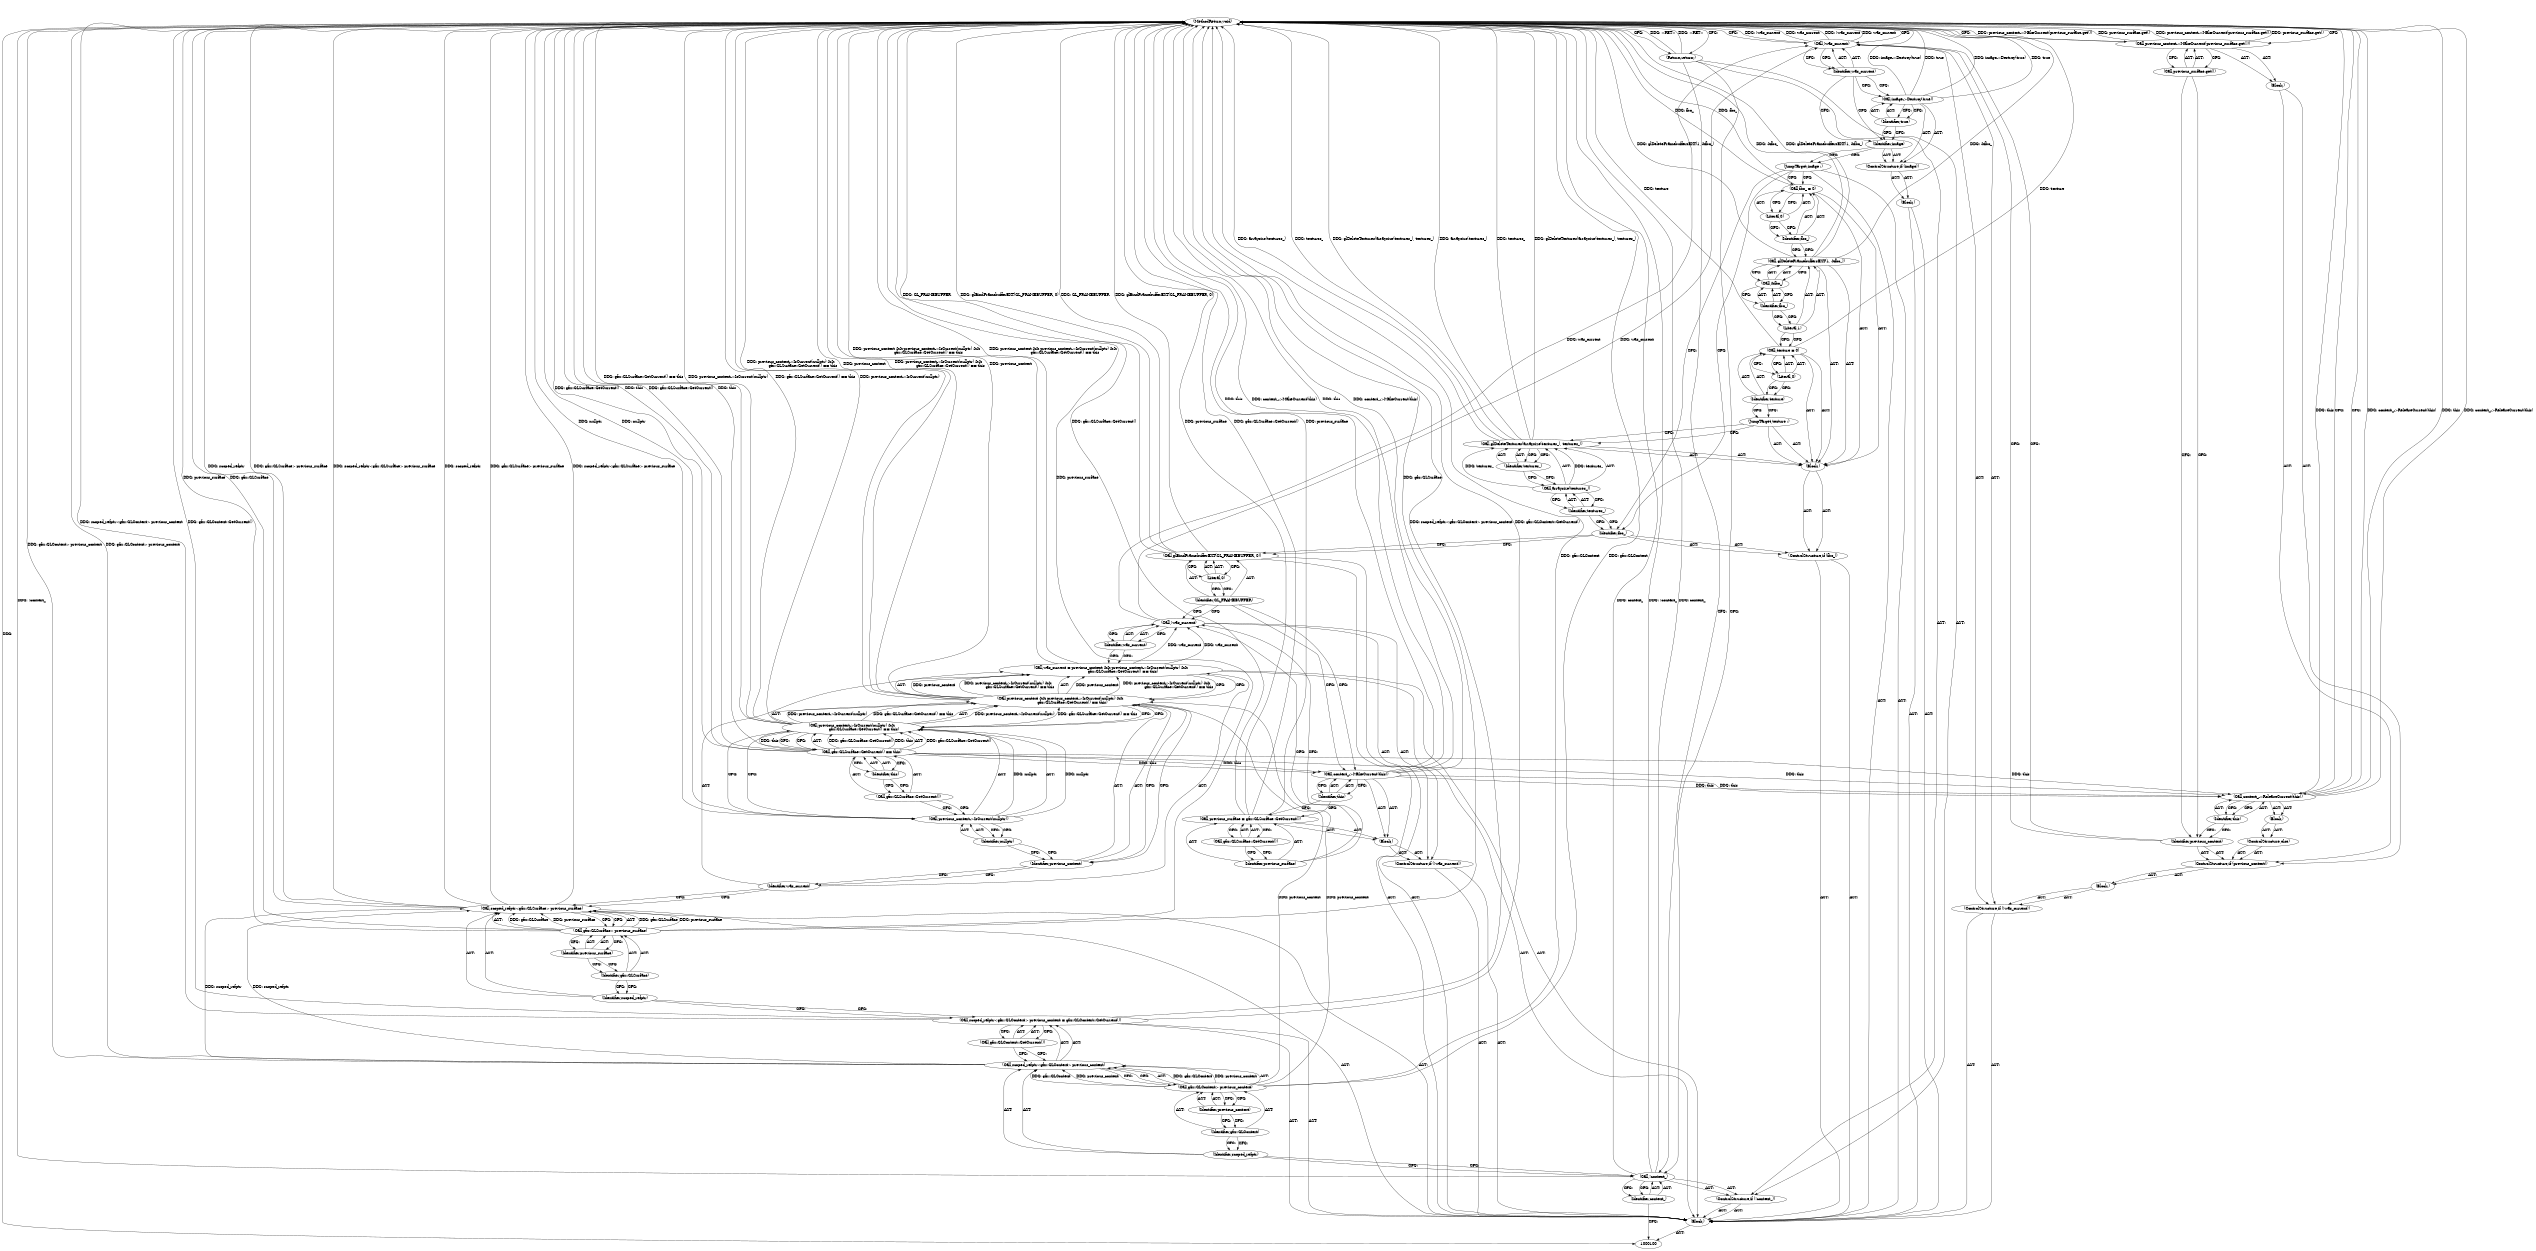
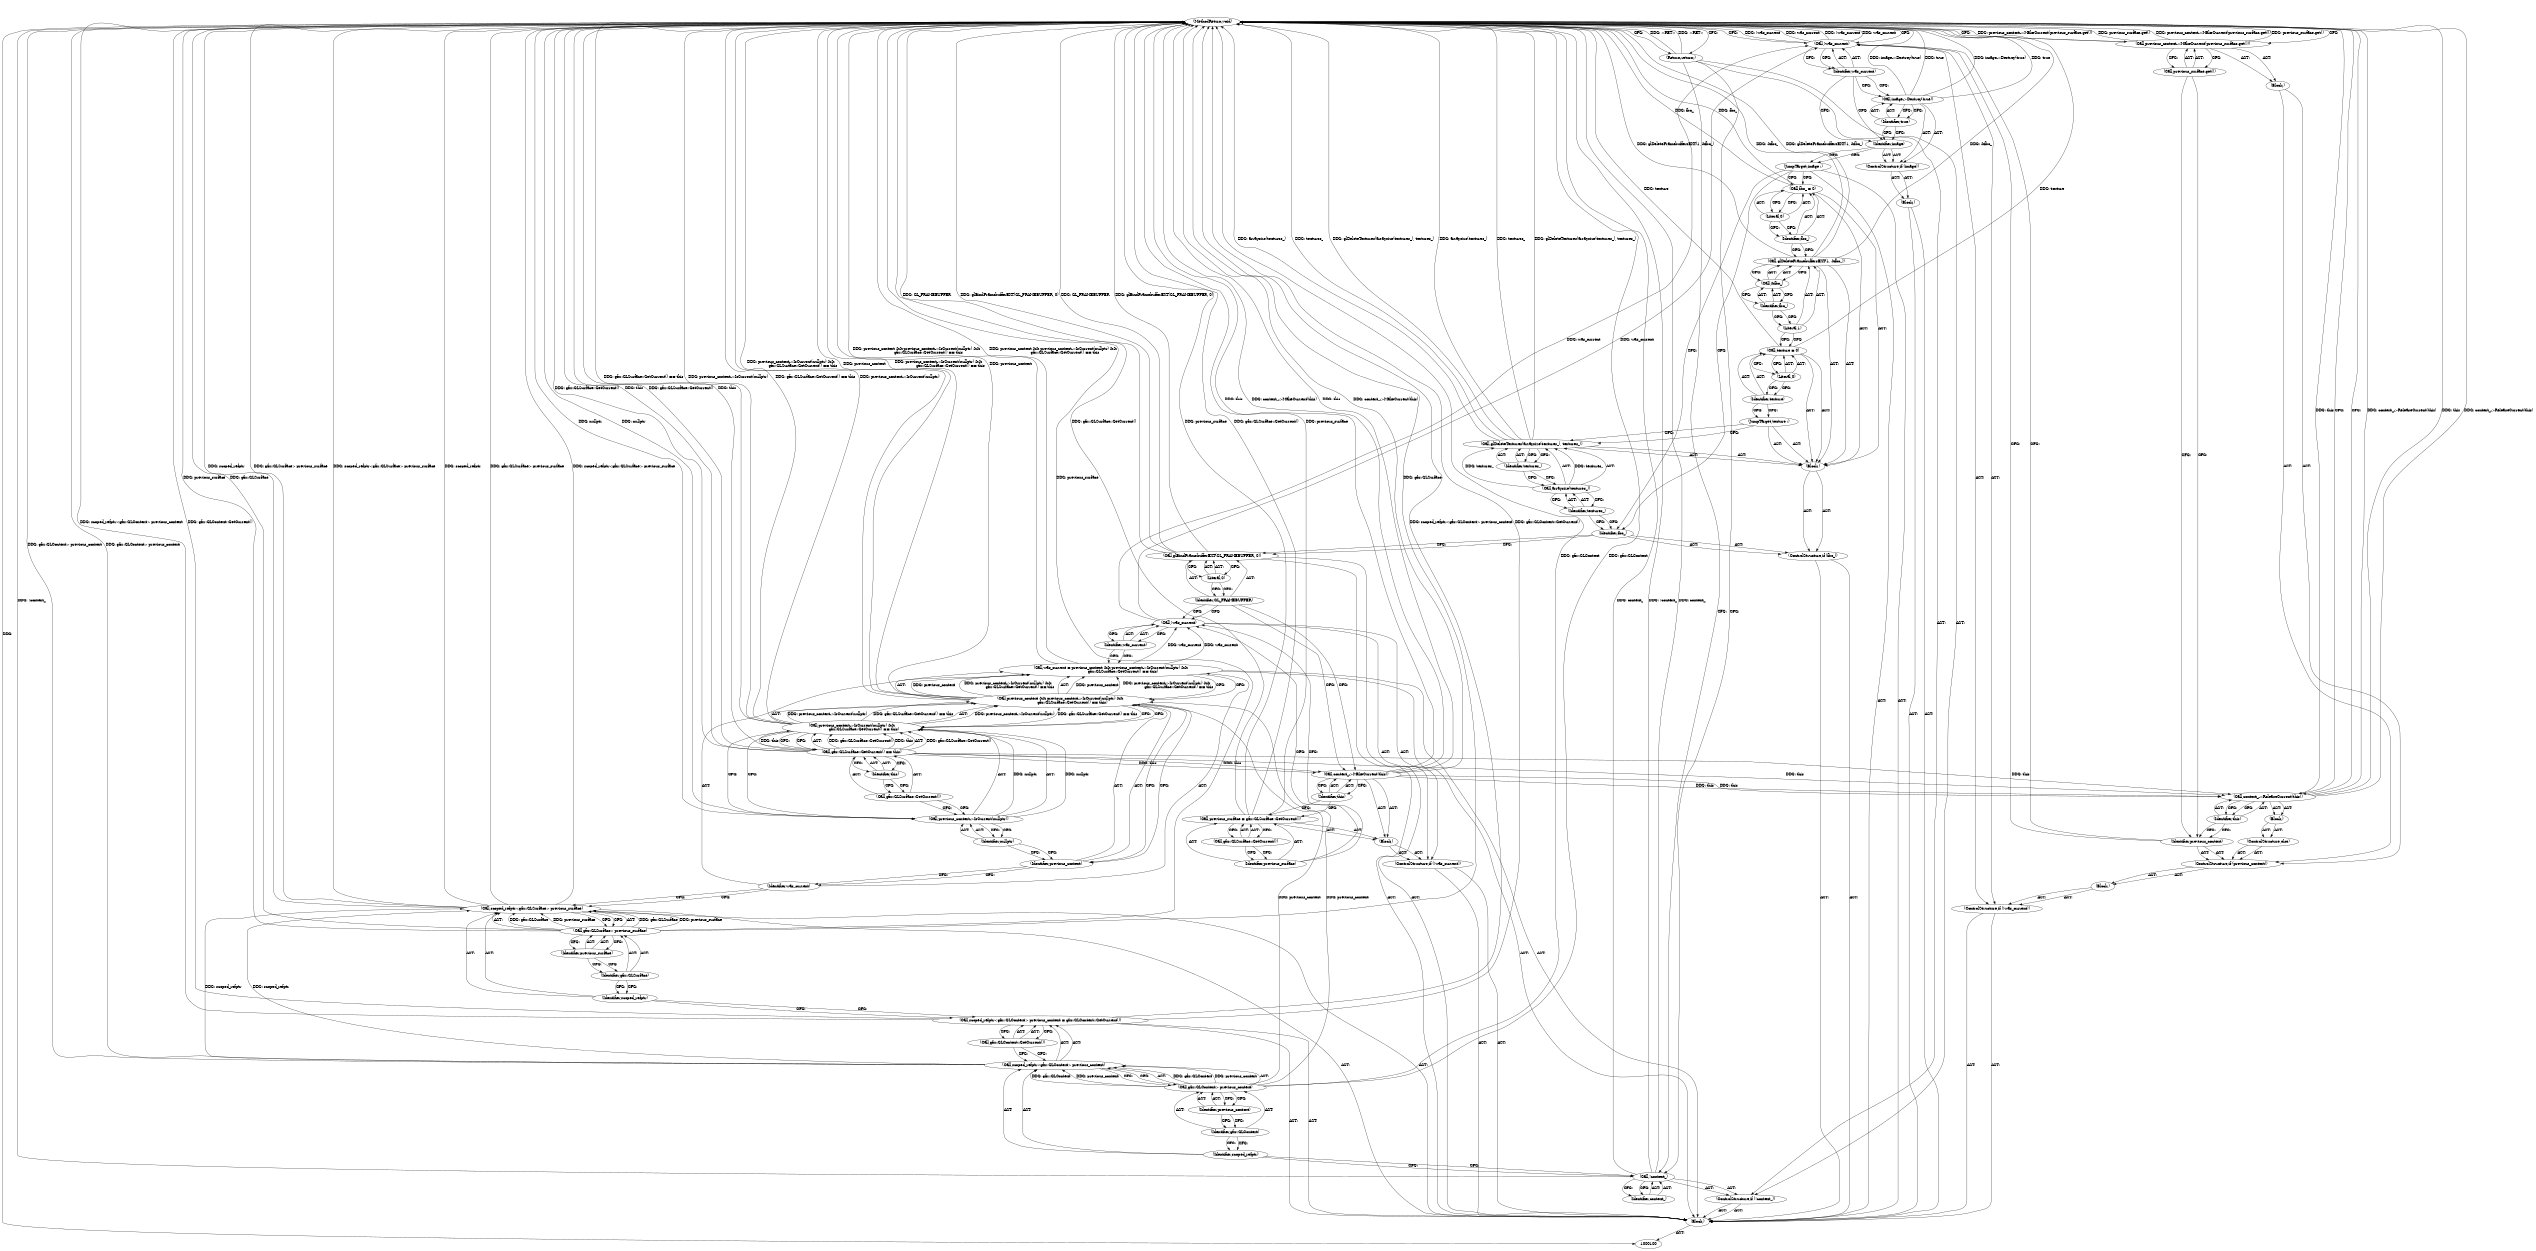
(1649, 1220) -> none
